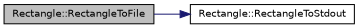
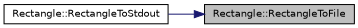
(167, 14) -> (181, 14)
